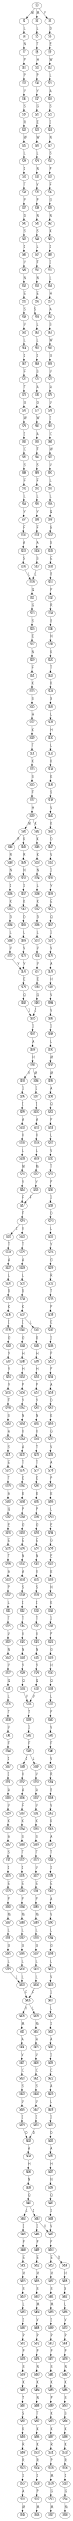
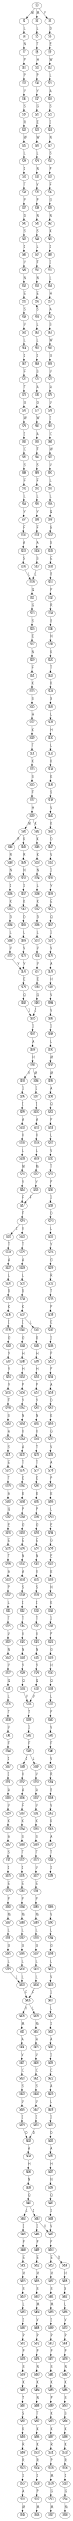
(34, 309) -> (37, 311)
(50, 1892) -> none
